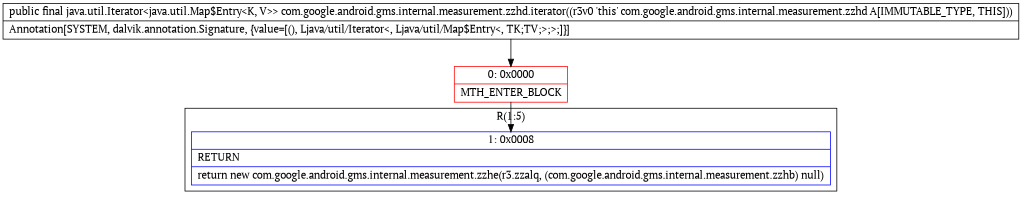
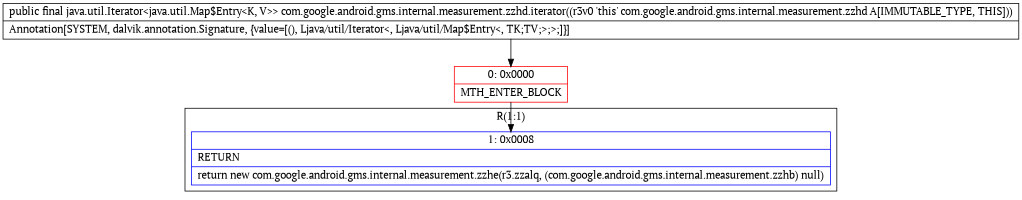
(511, 117) -> (511, 117)
